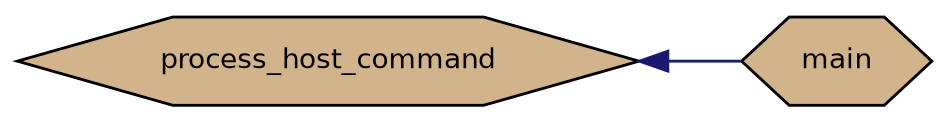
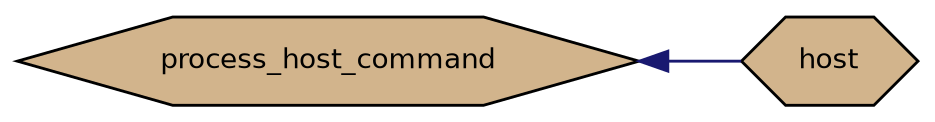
(837, 61) -> (830, 61)
